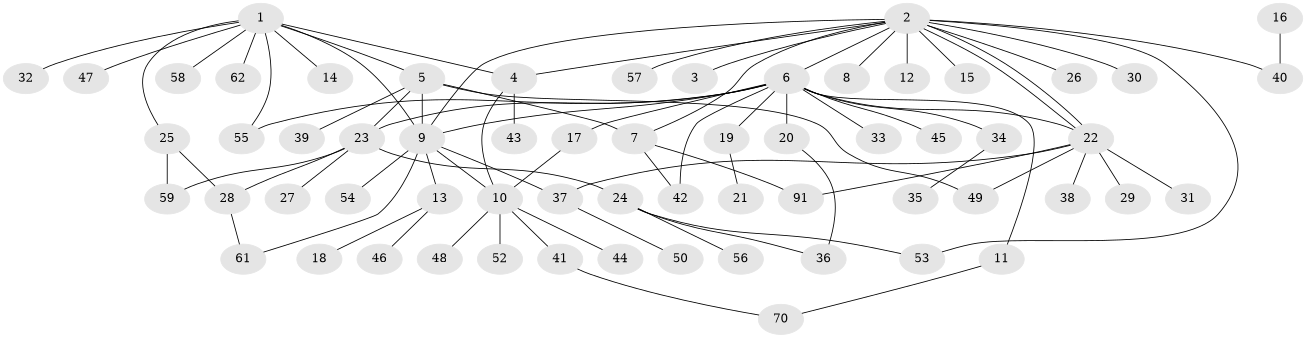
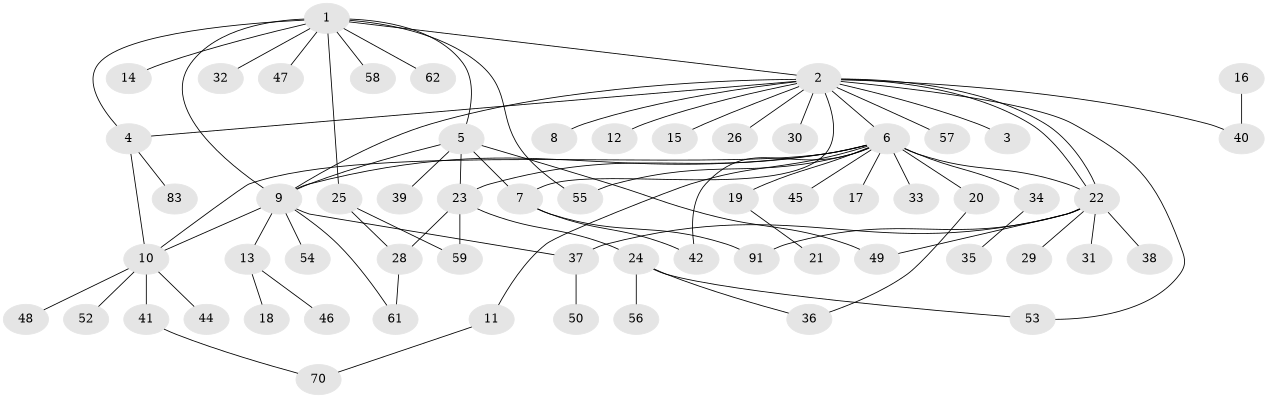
none -> (573, 48)
(514, 139) -> (175, 199)
(540, 167) -> (503, 160)
(288, 199) -> none
